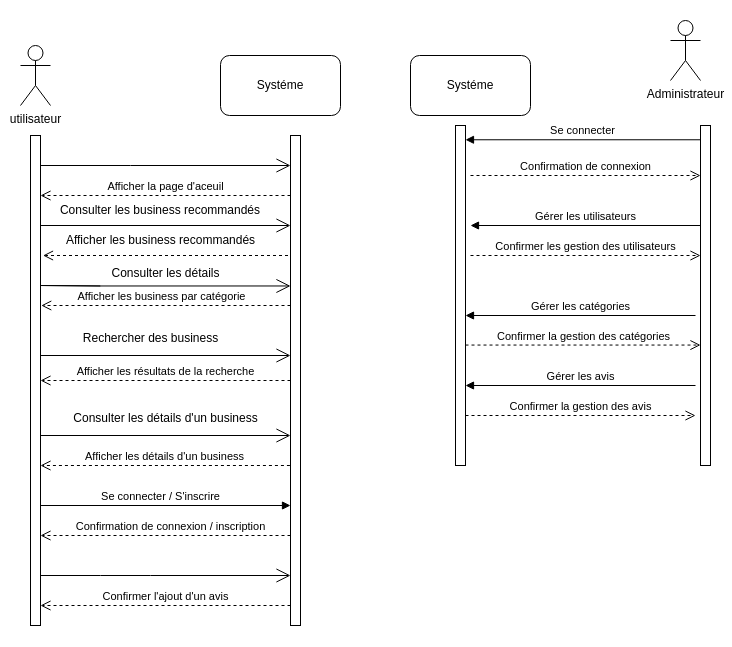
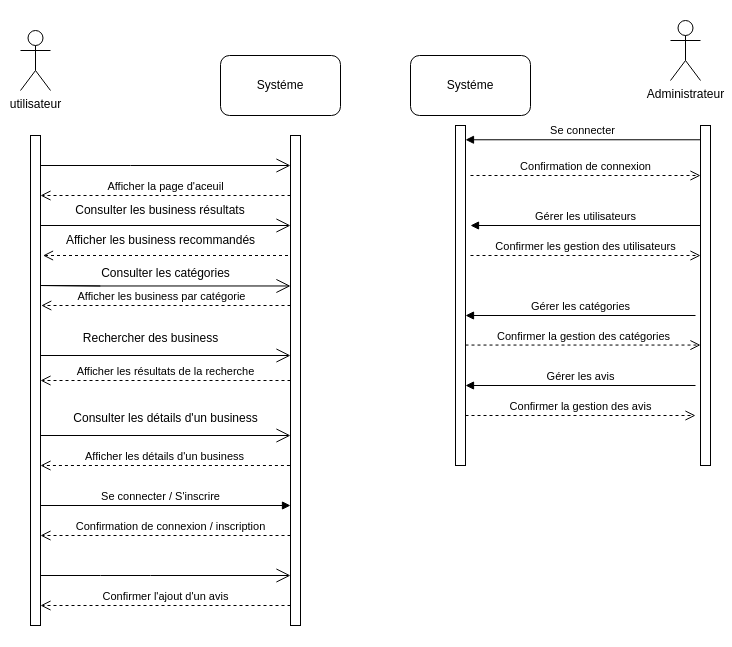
(36, 76) -> (36, 61)
(161, 211) -> (161, 211)
(166, 281) -> (166, 281)
